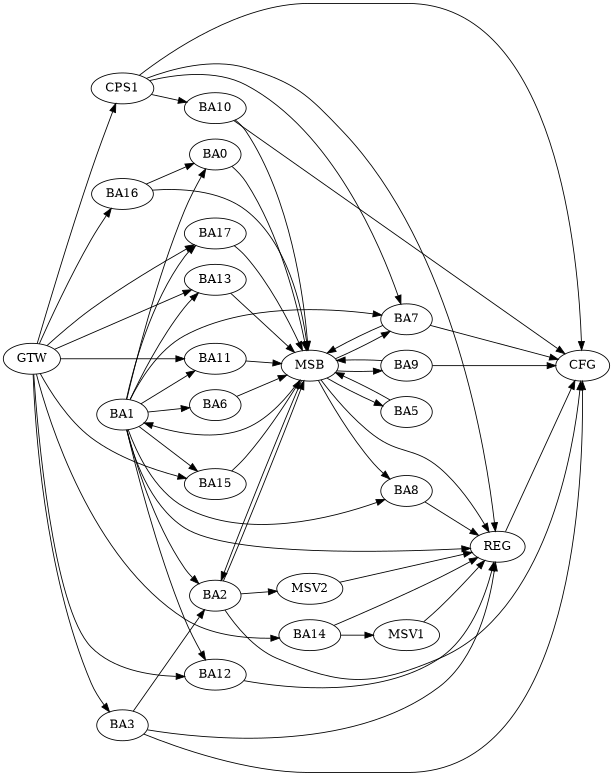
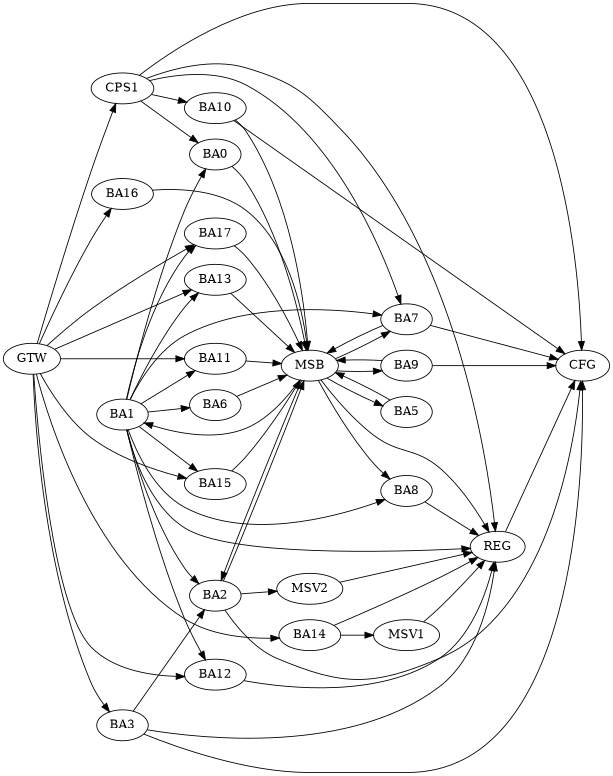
(166, 175) -> (166, 119)
